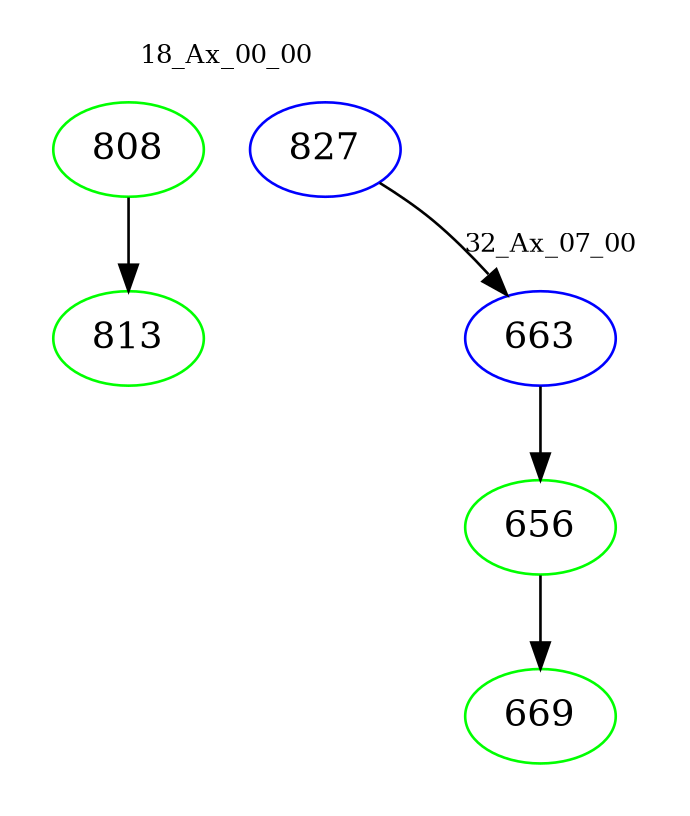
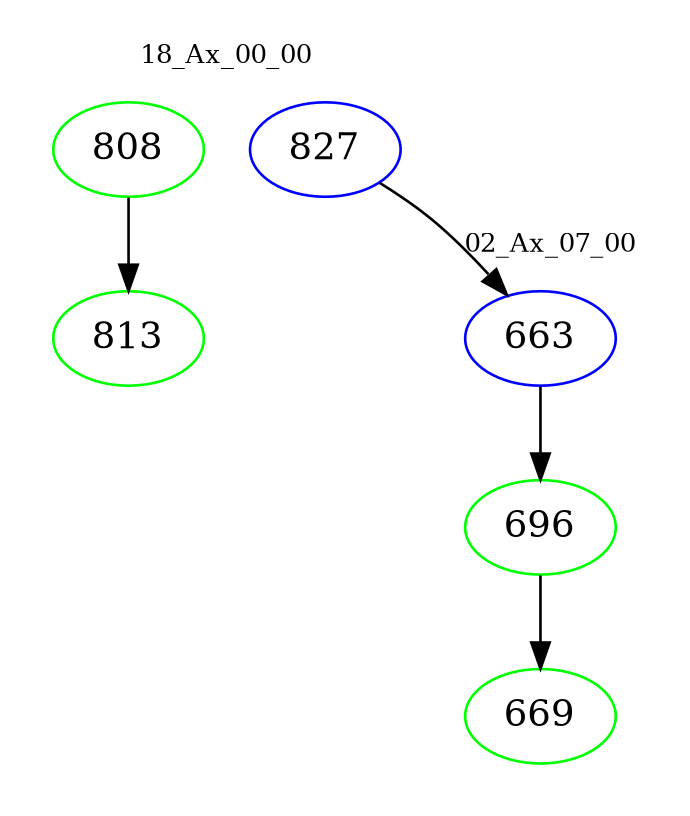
(551, 245) -> (551, 245)
(540, 527) -> (540, 527)
